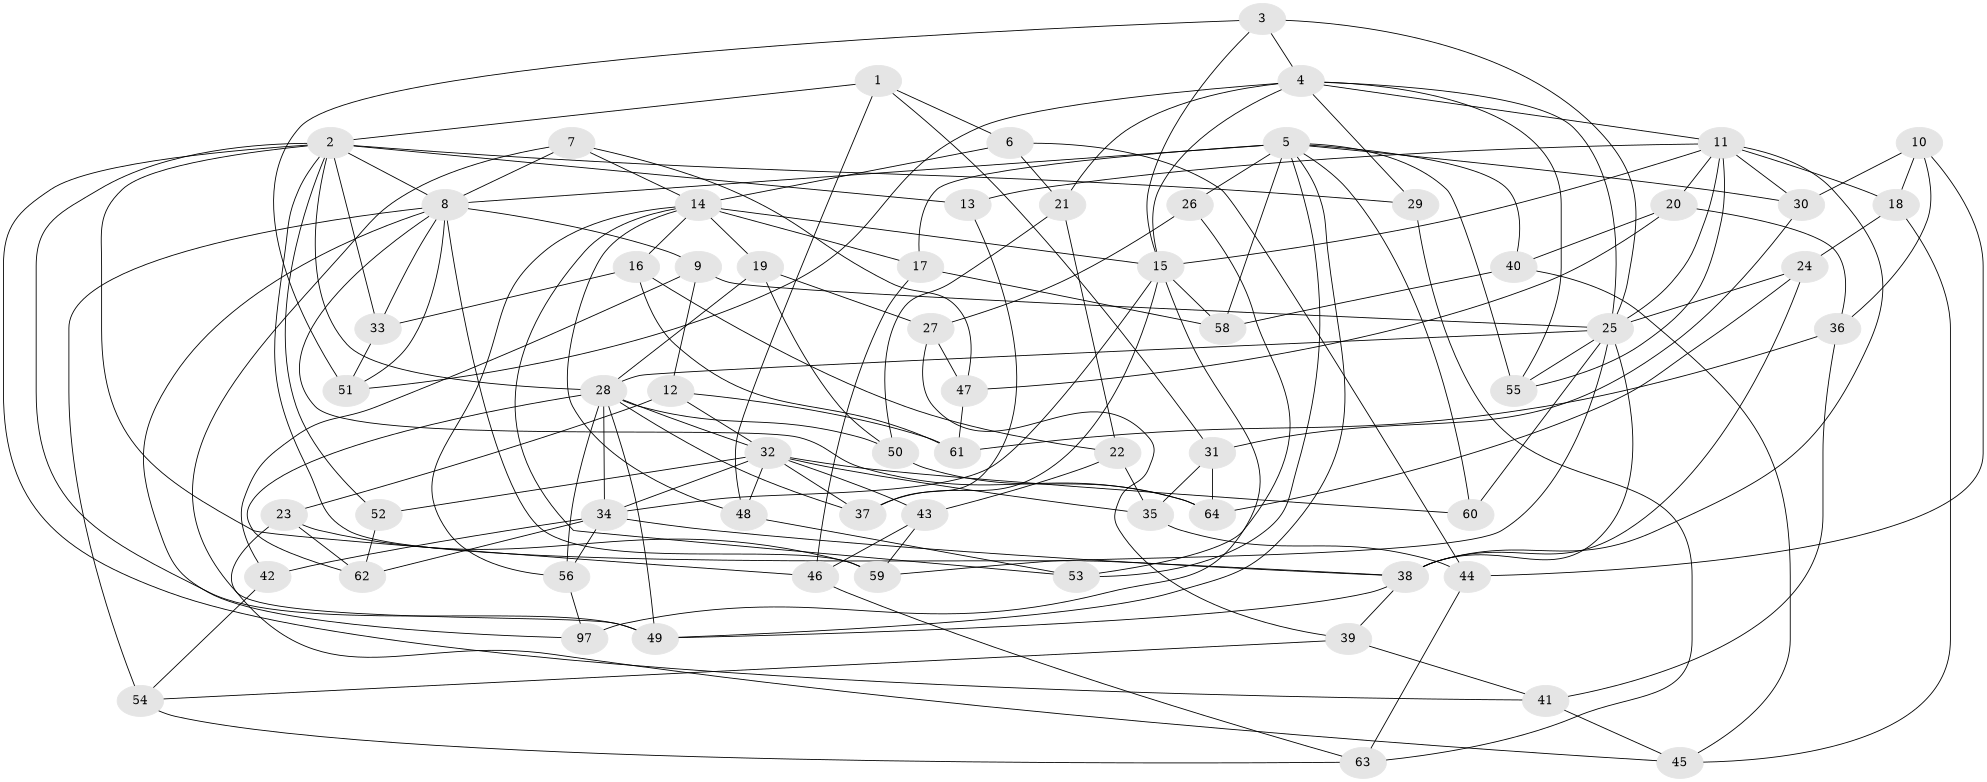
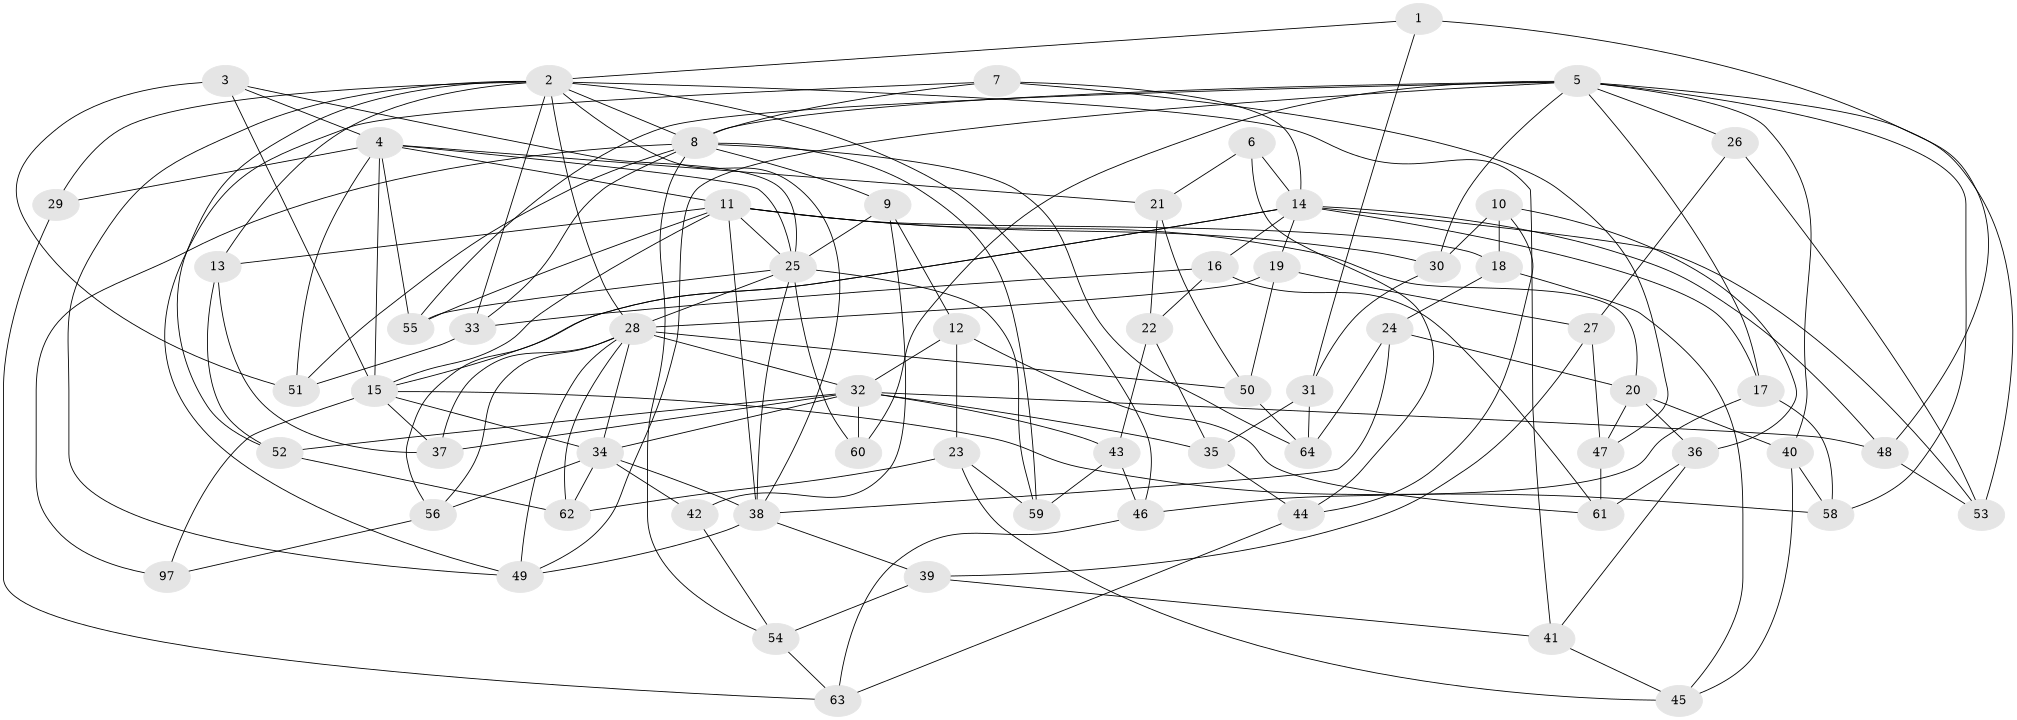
(944, 112) -> none
(1707, 298) -> (1517, 361)
none -> (210, 373)
